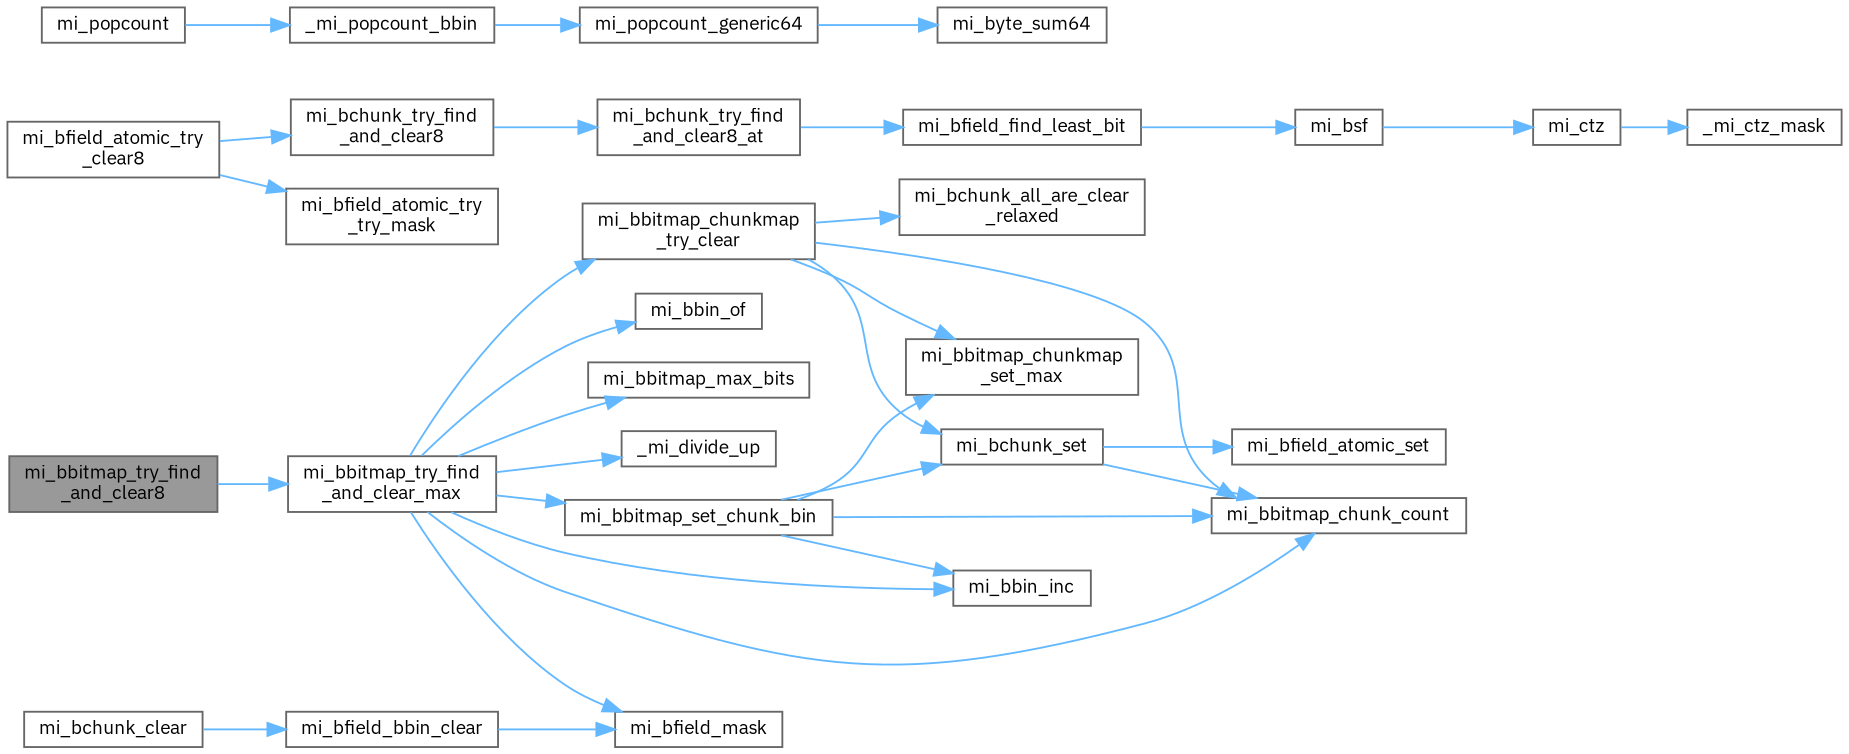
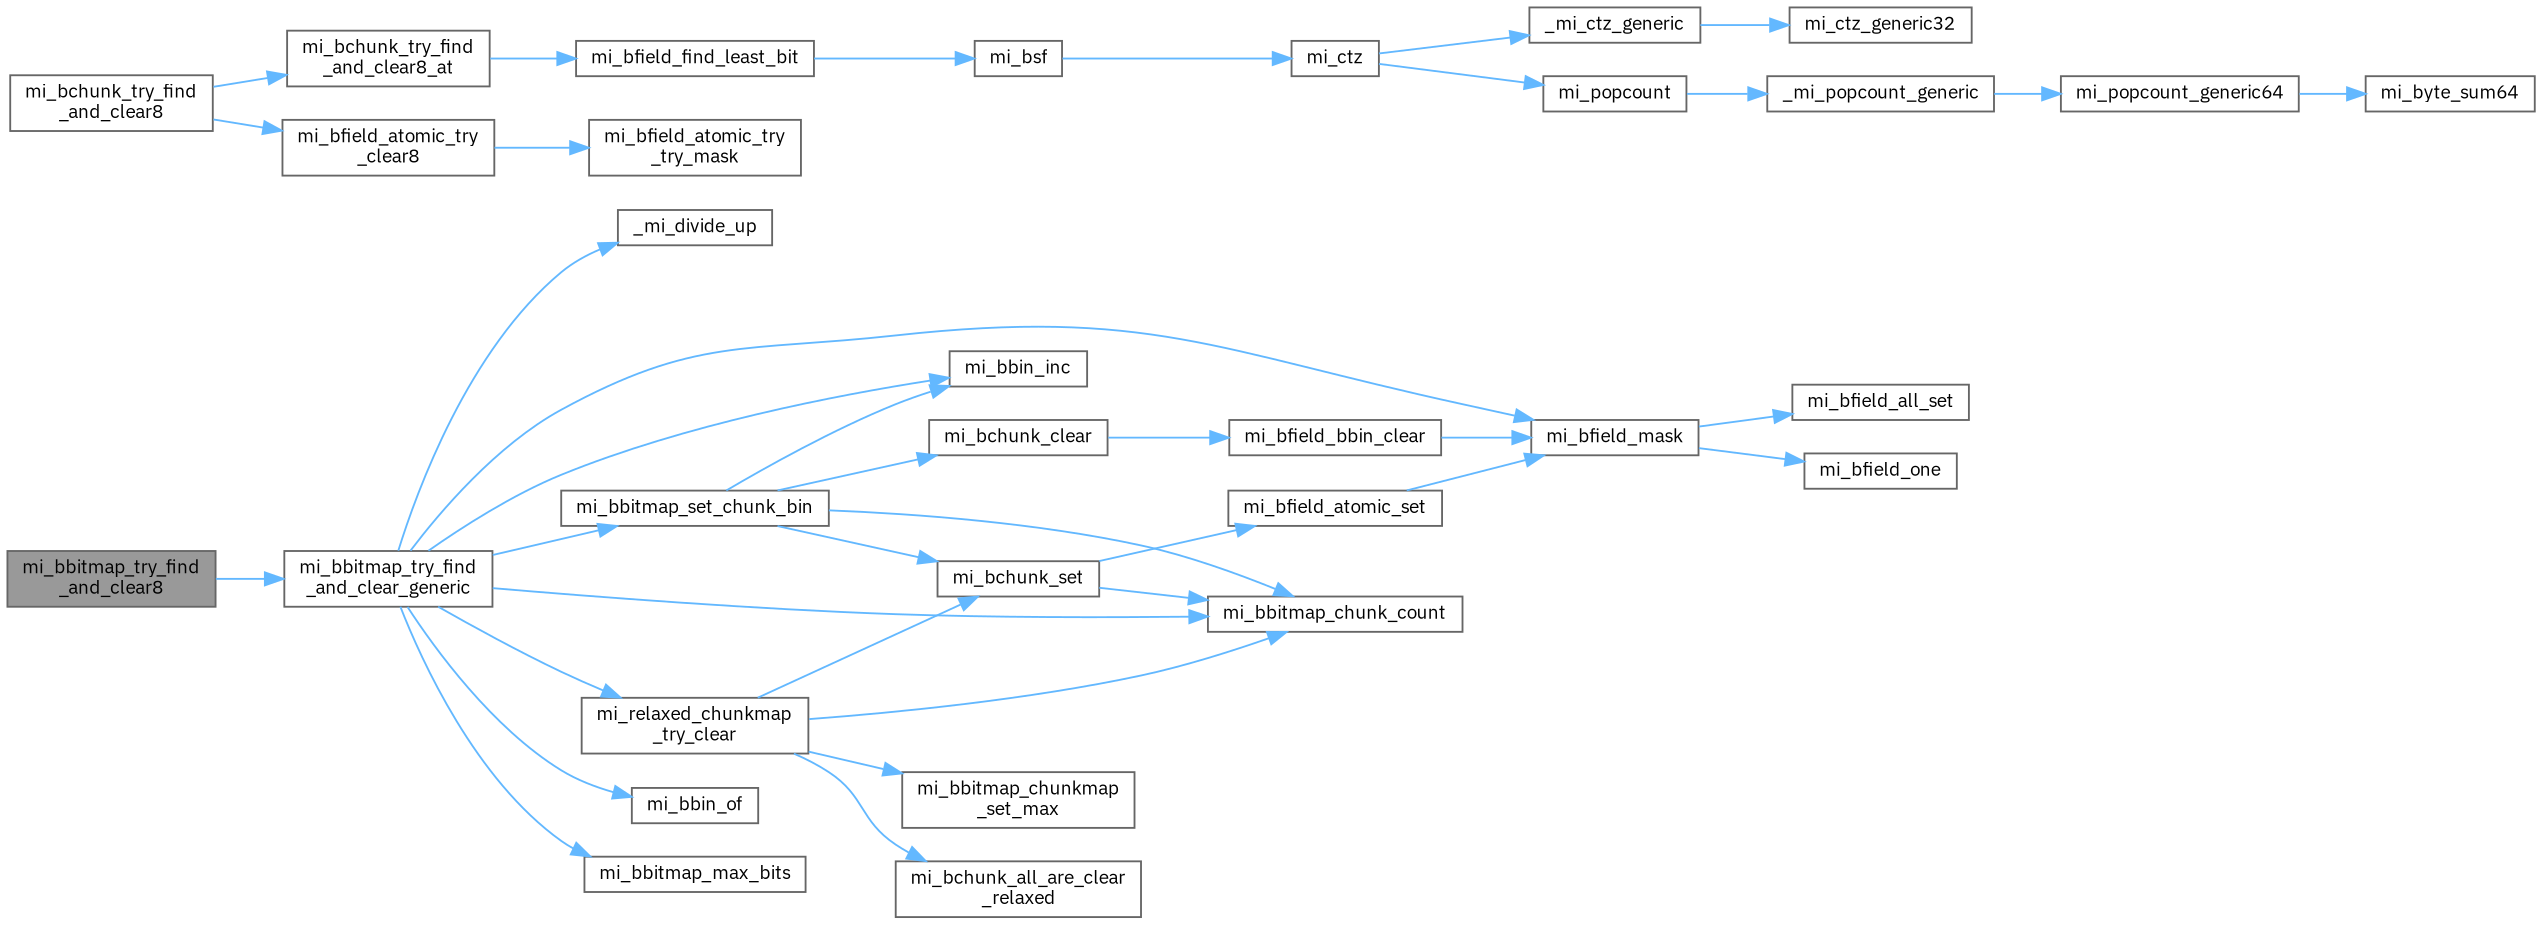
(392, 25) -> (1881, 94)
none -> (1881, 25)
none -> (1452, 73)
(1764, 127) -> (1615, 25)
(246, 139) -> (238, 124)
(699, 231) -> (695, 726)
none -> (1881, 402)
(861, 457) -> (848, 475)
none -> (1881, 471)
none -> (1466, 475)
(392, 484) -> (388, 579)
